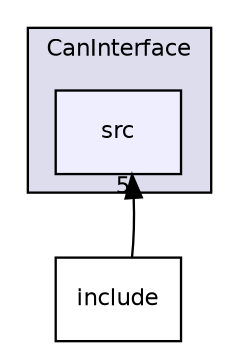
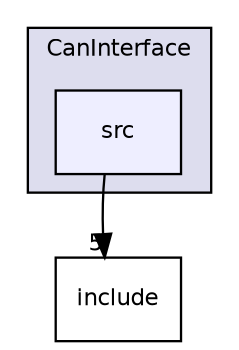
(134, 228) -> (103, 207)
